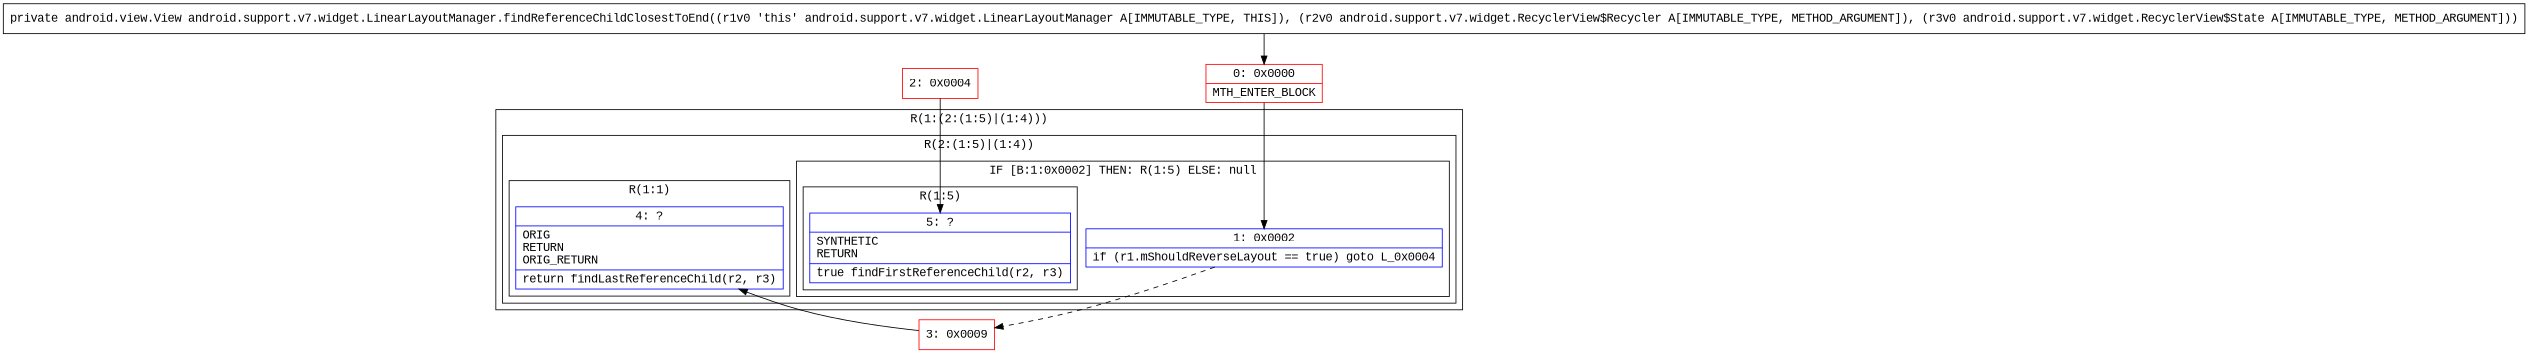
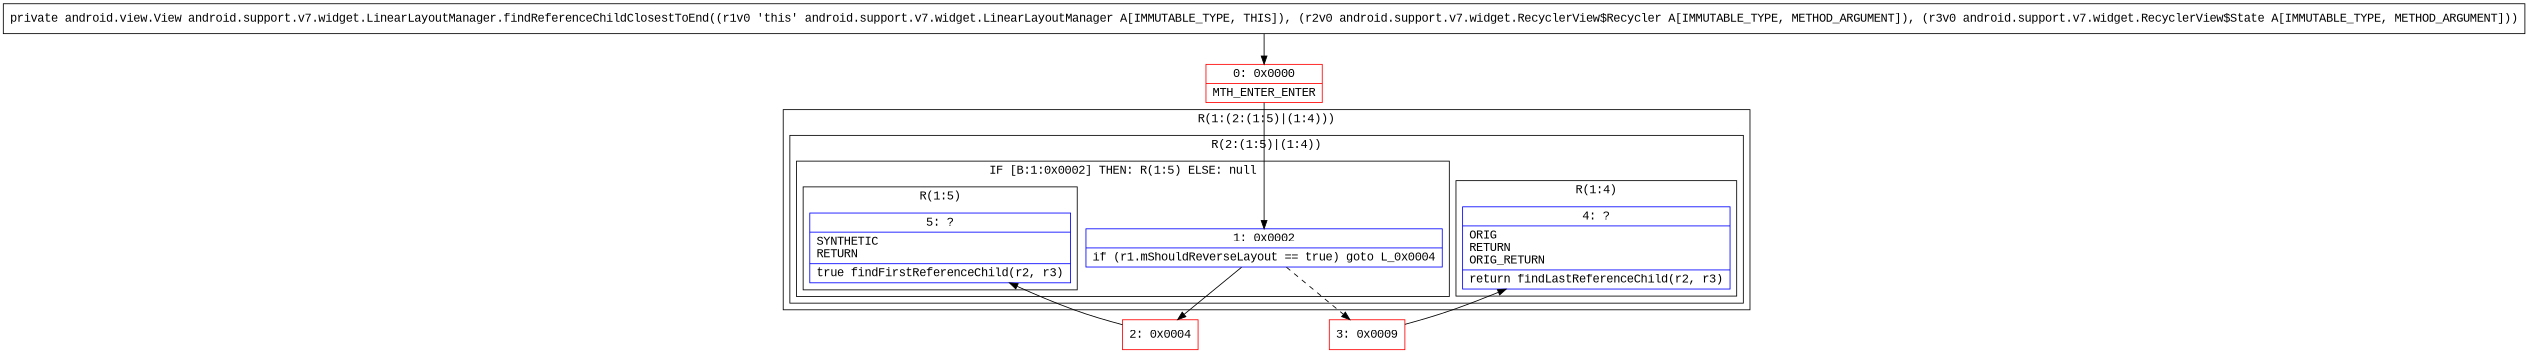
(1264, 93) -> (1264, 93)
(649, 190) -> (1596, 190)
none -> (1213, 291)
